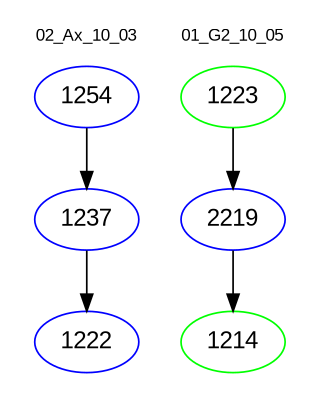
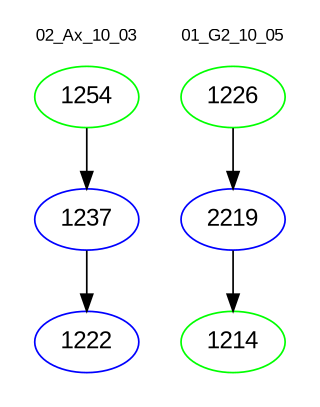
(87, 97) -> (87, 97)
(233, 97) -> (233, 97)
